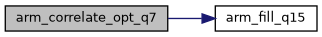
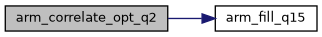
(87, 18) -> (87, 18)
